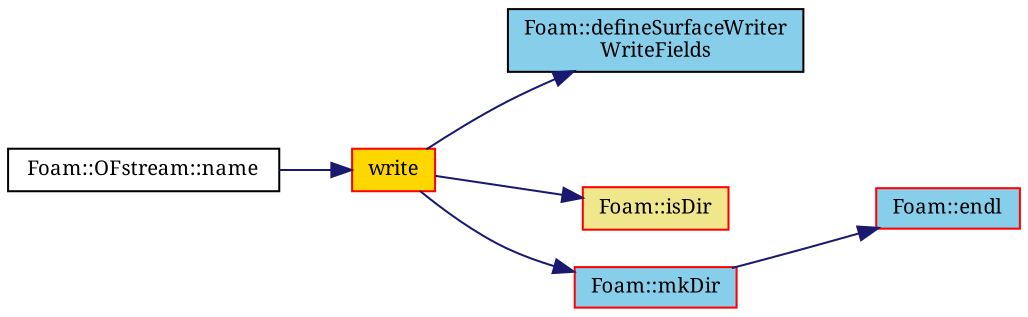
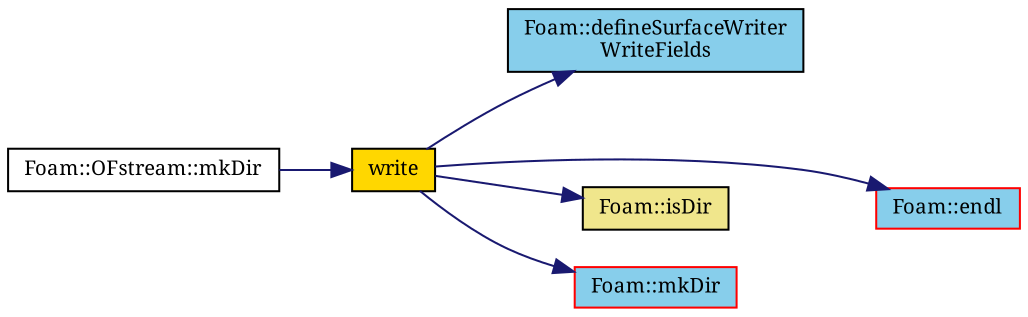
(144, 170) -> (144, 170)
(394, 170) -> (394, 170)
(656, 208) -> (656, 208)
(796, 251) -> (653, 160)
